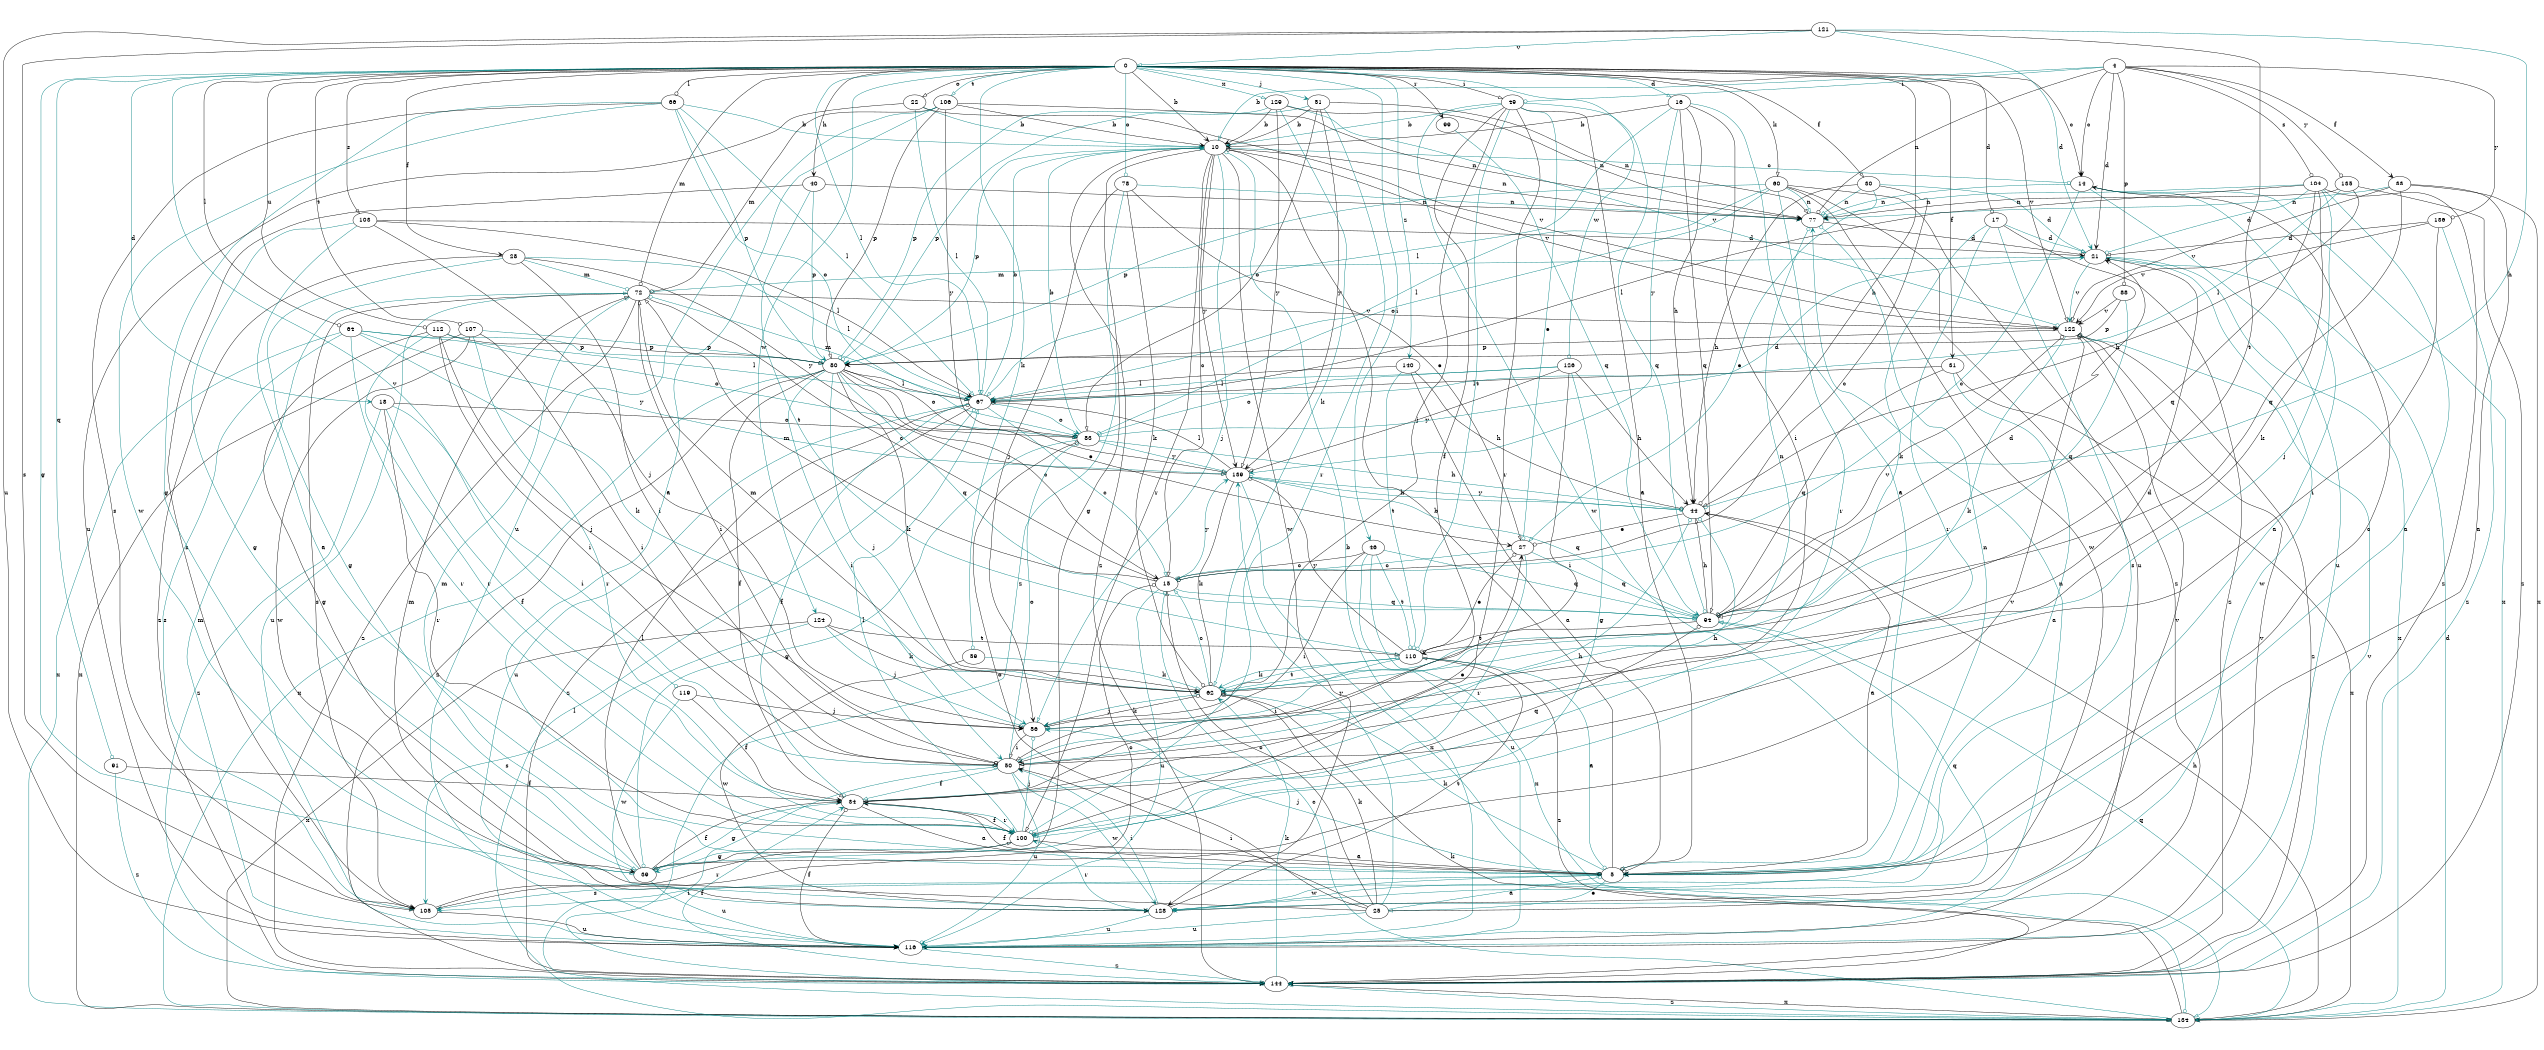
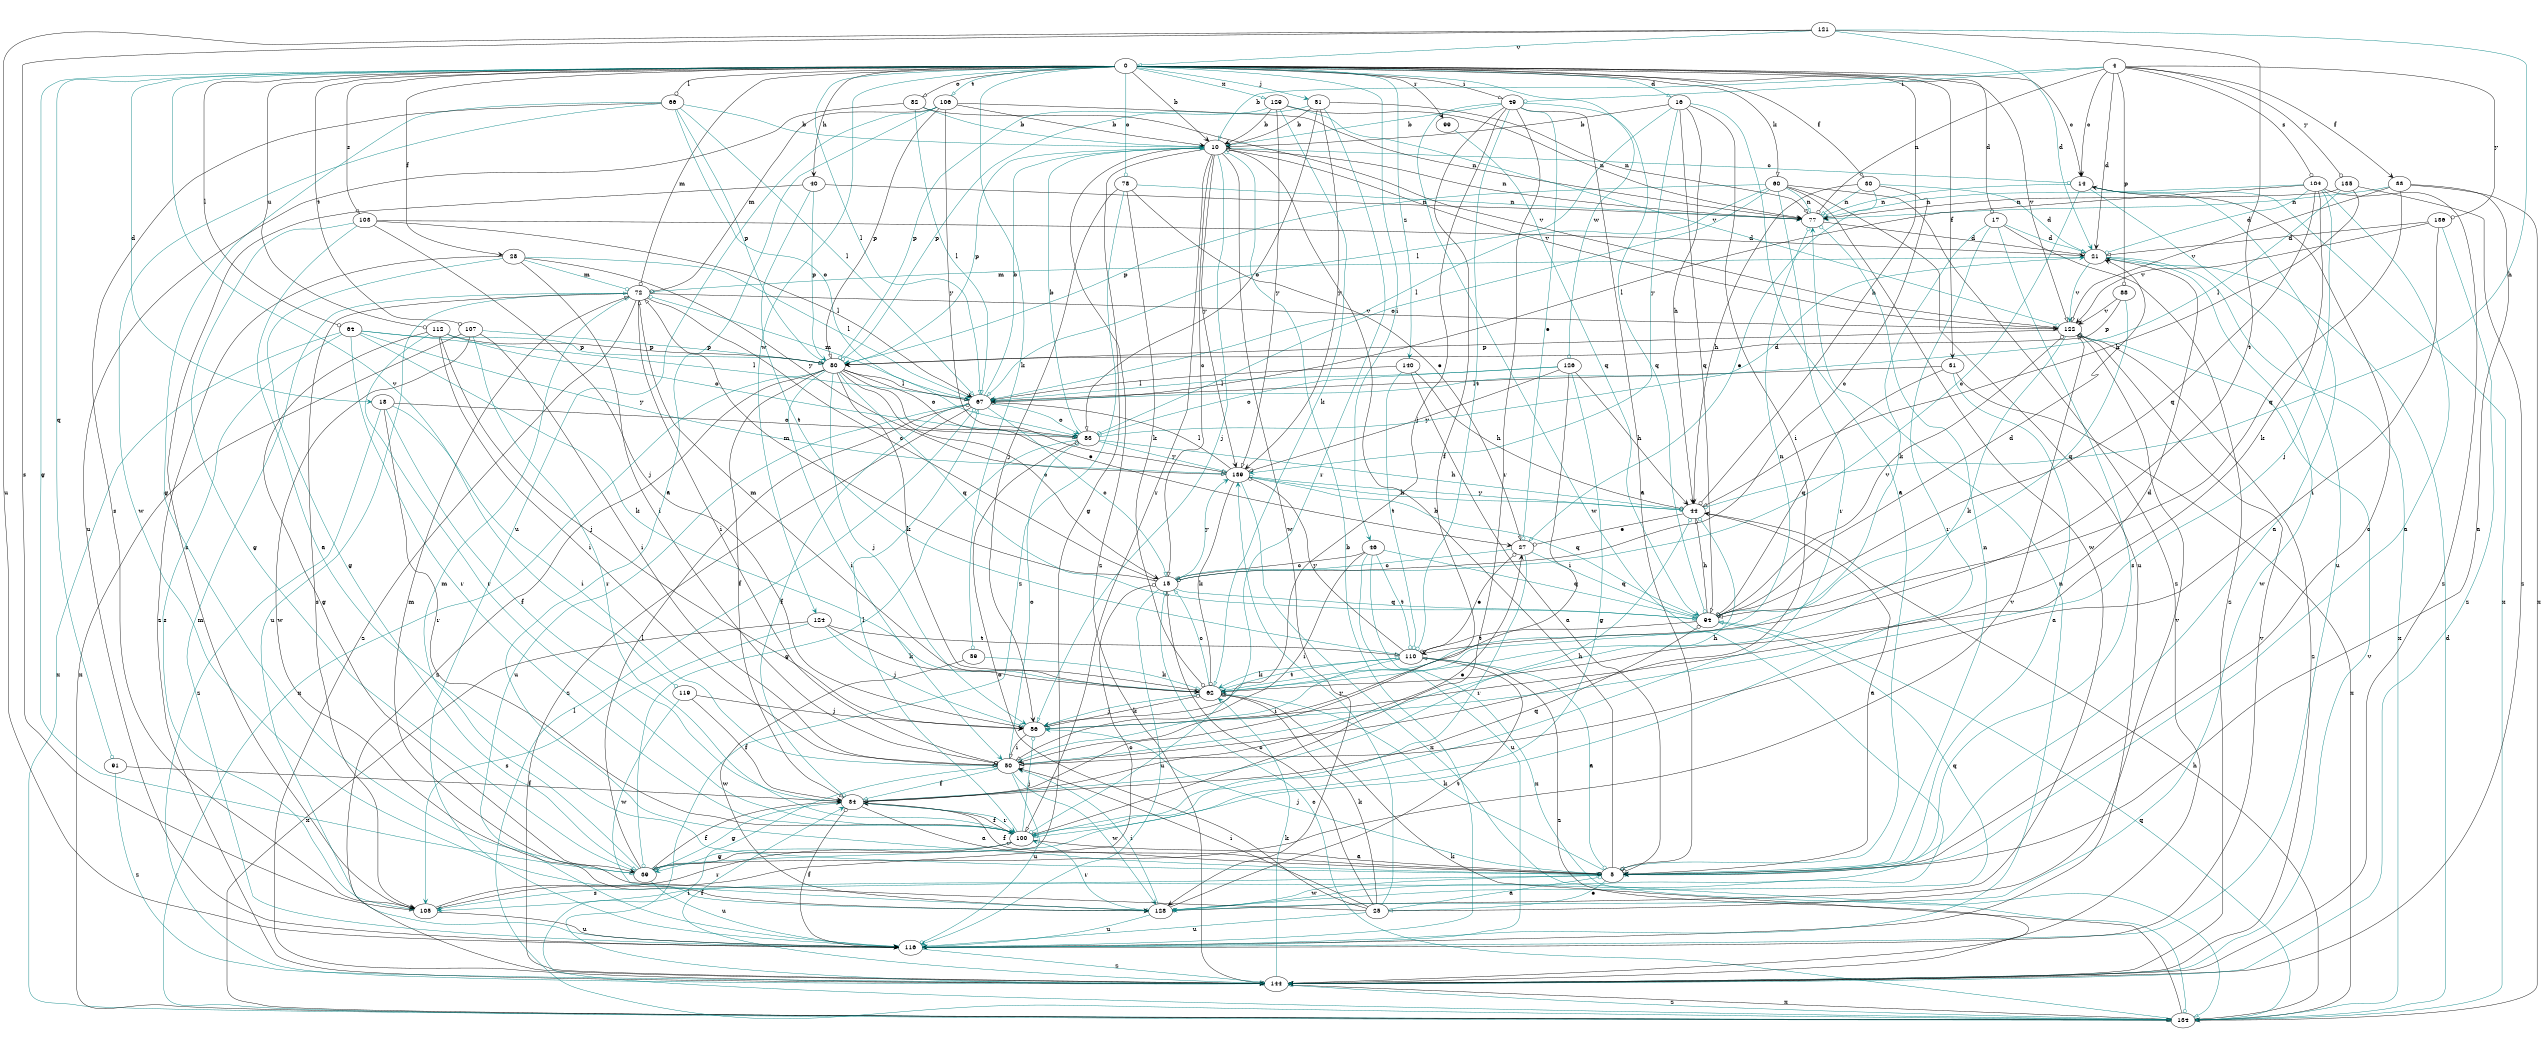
(915, 102) -> (915, 102)
